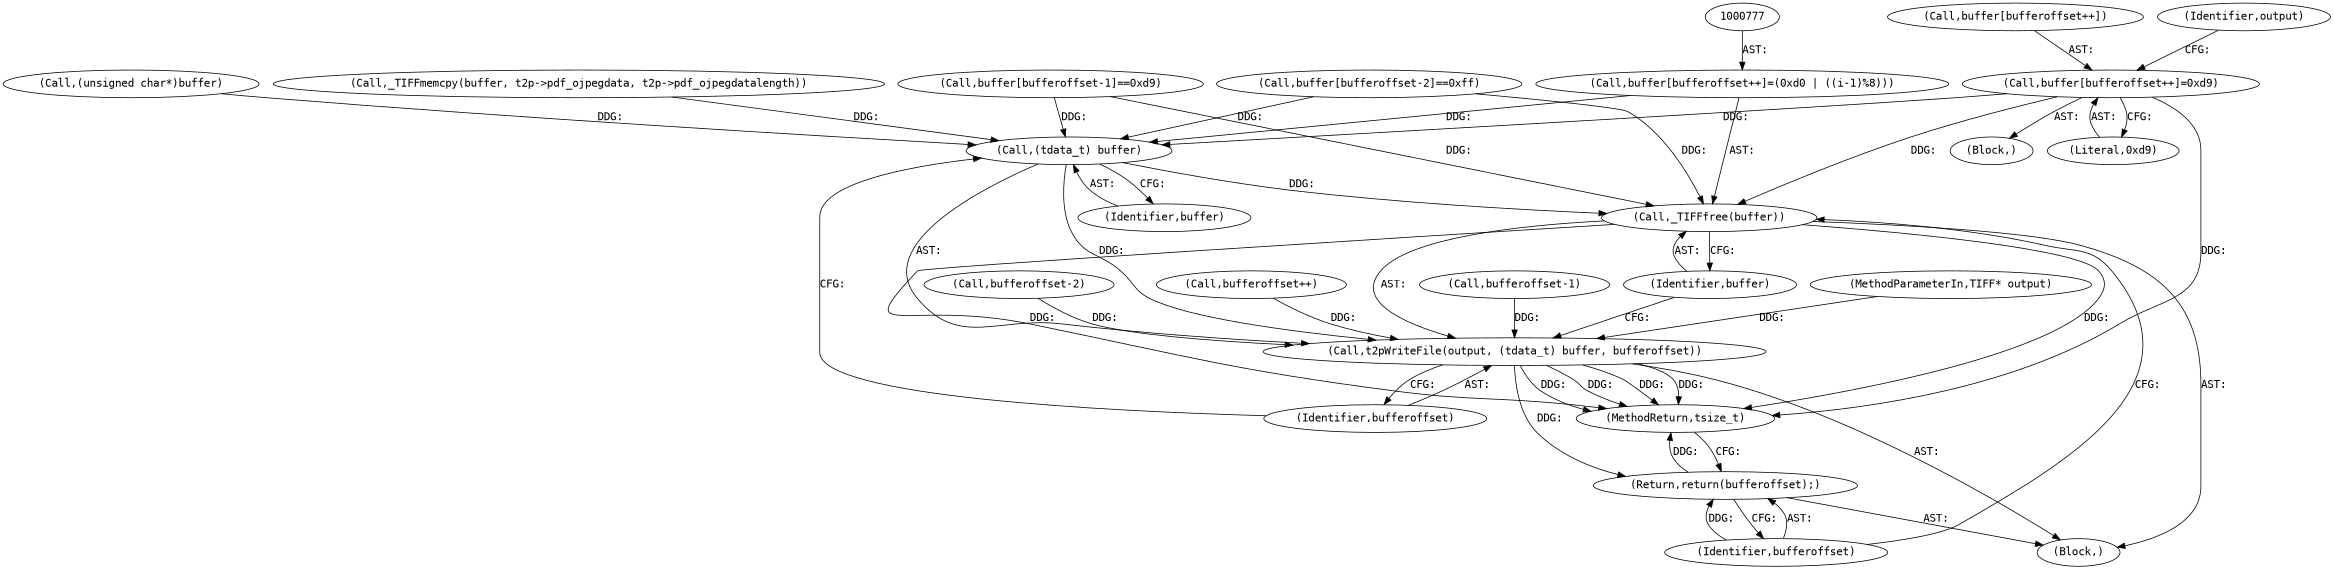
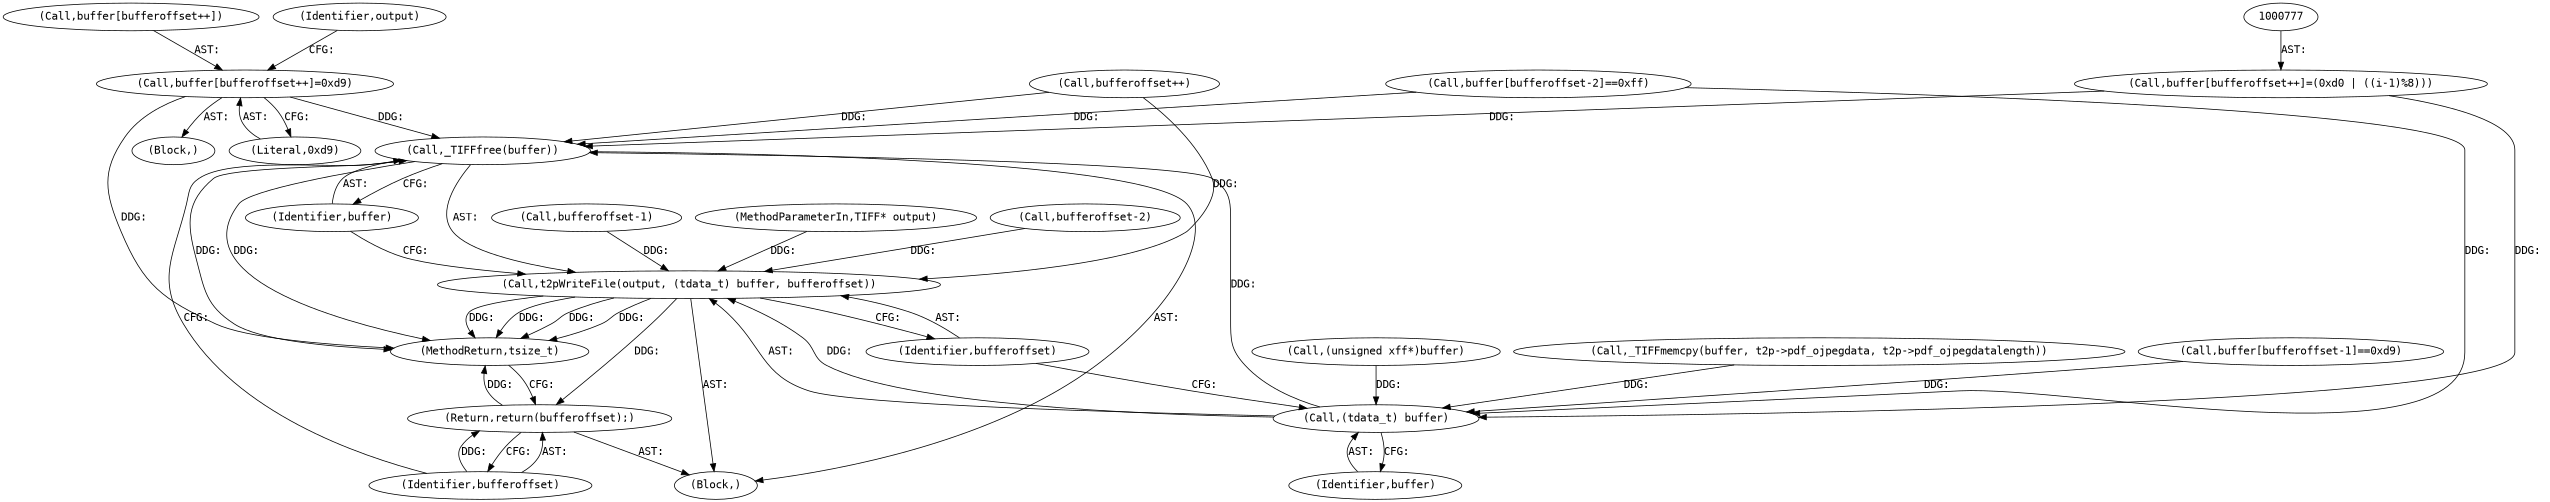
(131, 84) -> (1376, 352)
(1589, 120) -> none
(1378, 150) -> (811, 117)
(1745, 151) -> (1505, 117)
